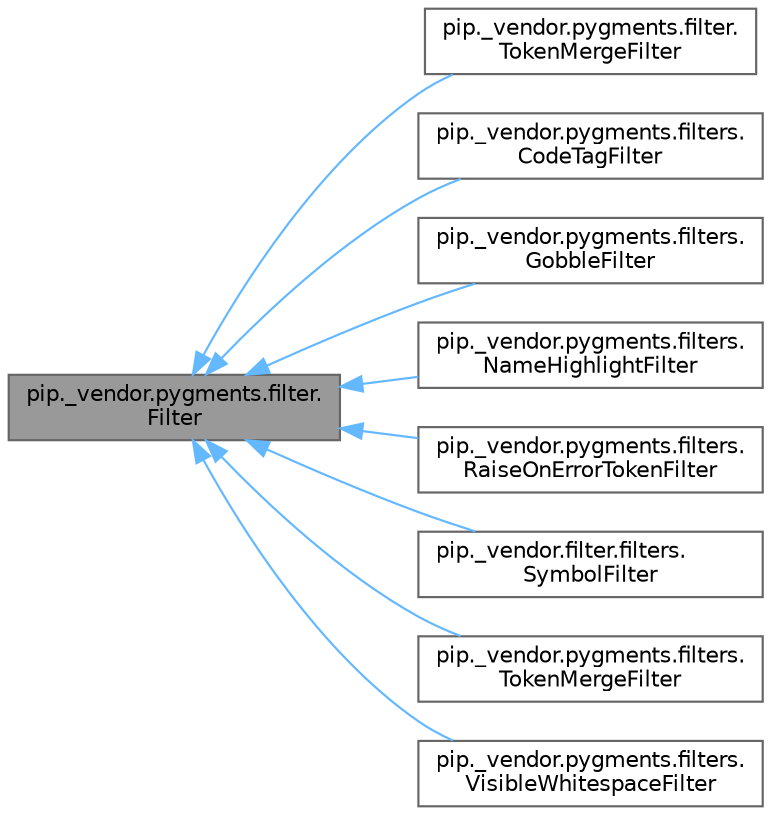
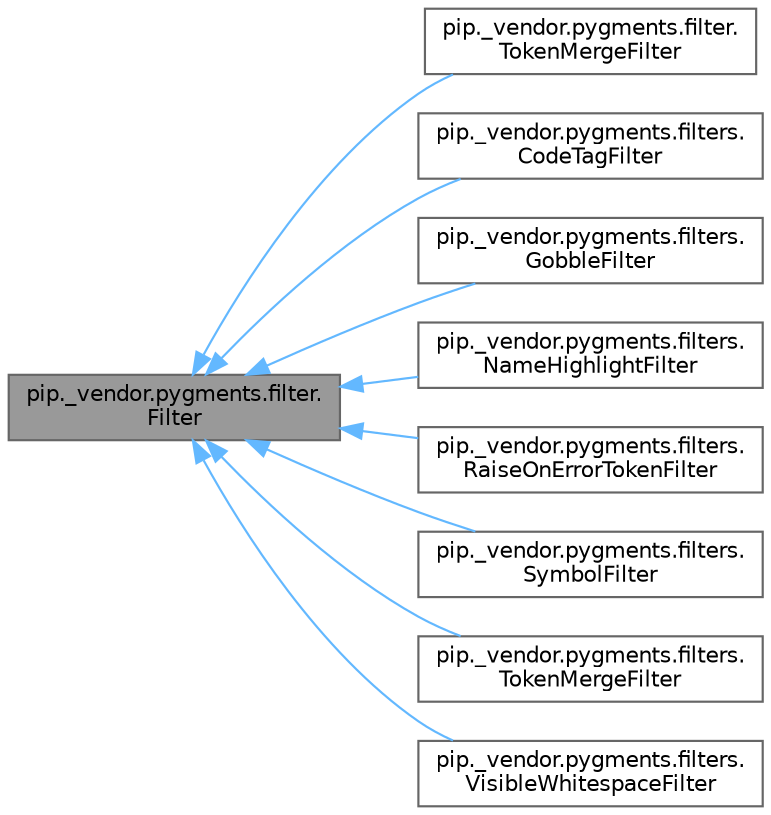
(591, 564) -> (591, 564)
